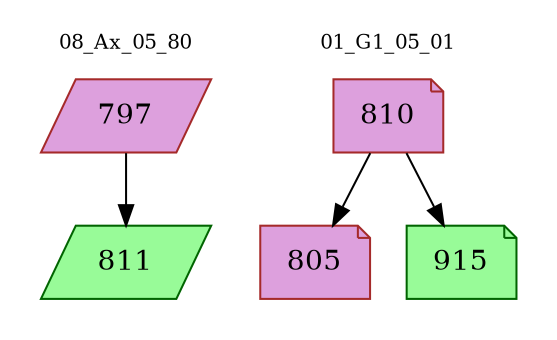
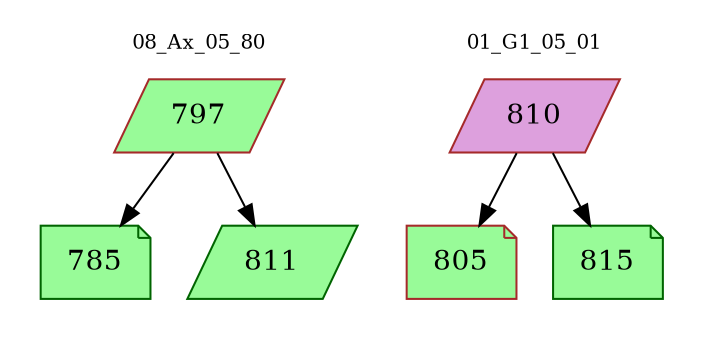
(126, 116) -> (199, 116)
(388, 116) -> (535, 116)
none -> (96, 262)
(315, 262) -> (462, 262)
(462, 262) -> (608, 262)
